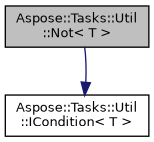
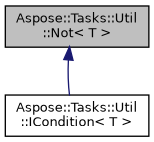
(86, 64) -> (68, 78)
